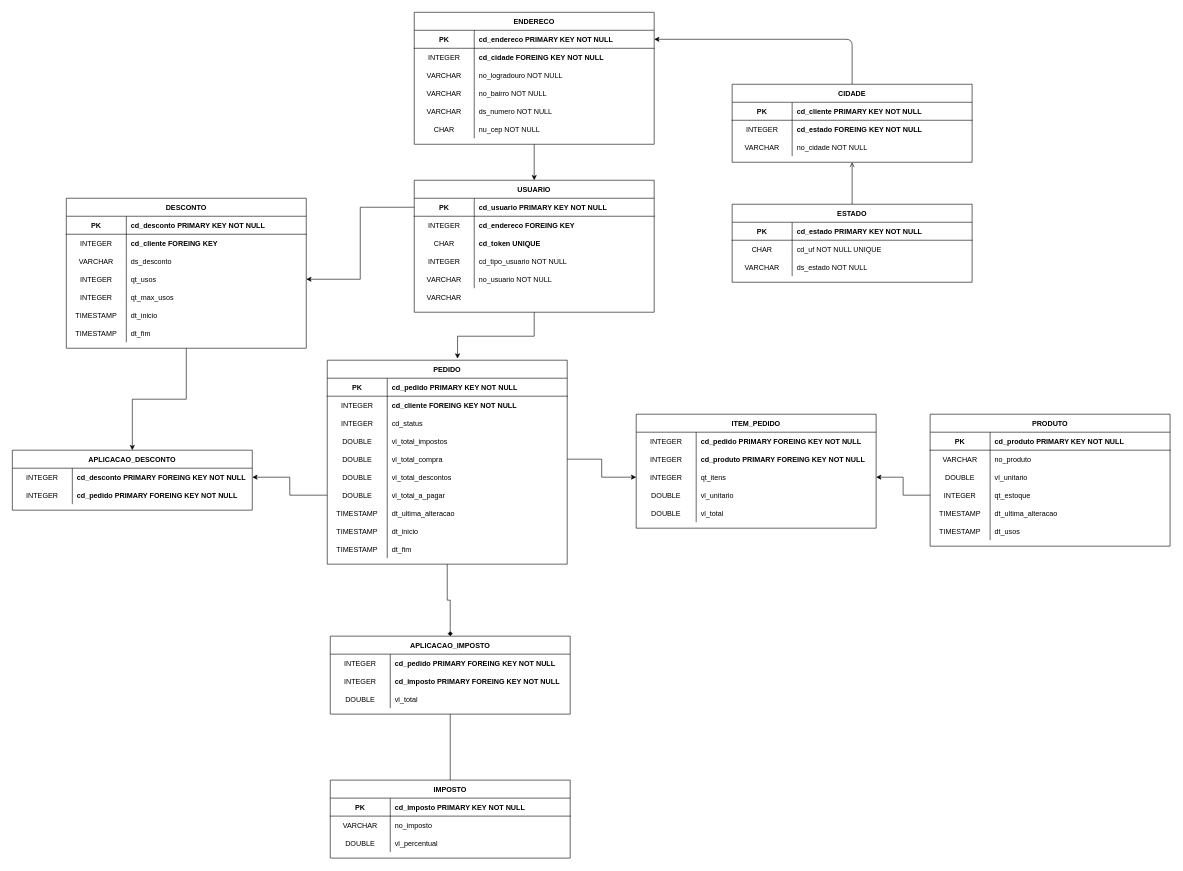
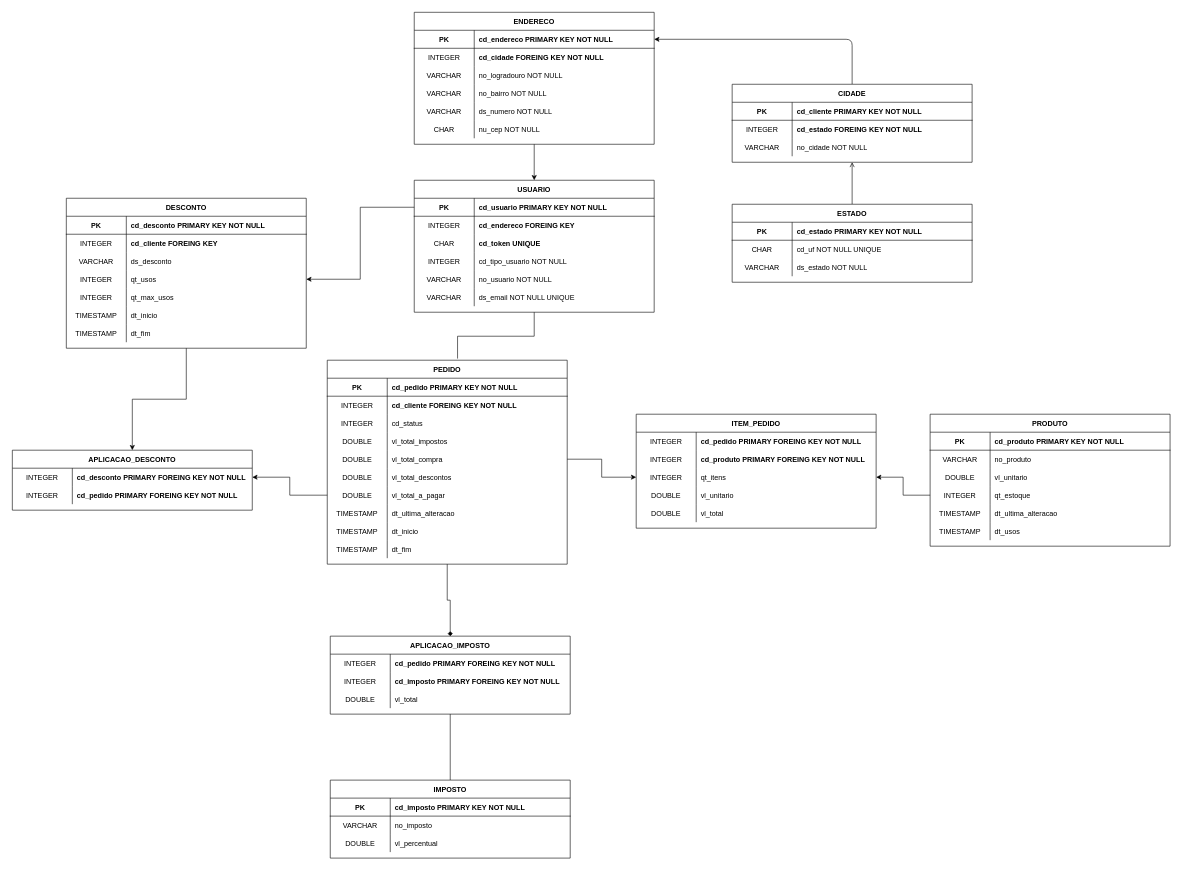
none -> (564, 297)
(458, 353) -> (458, 355)
